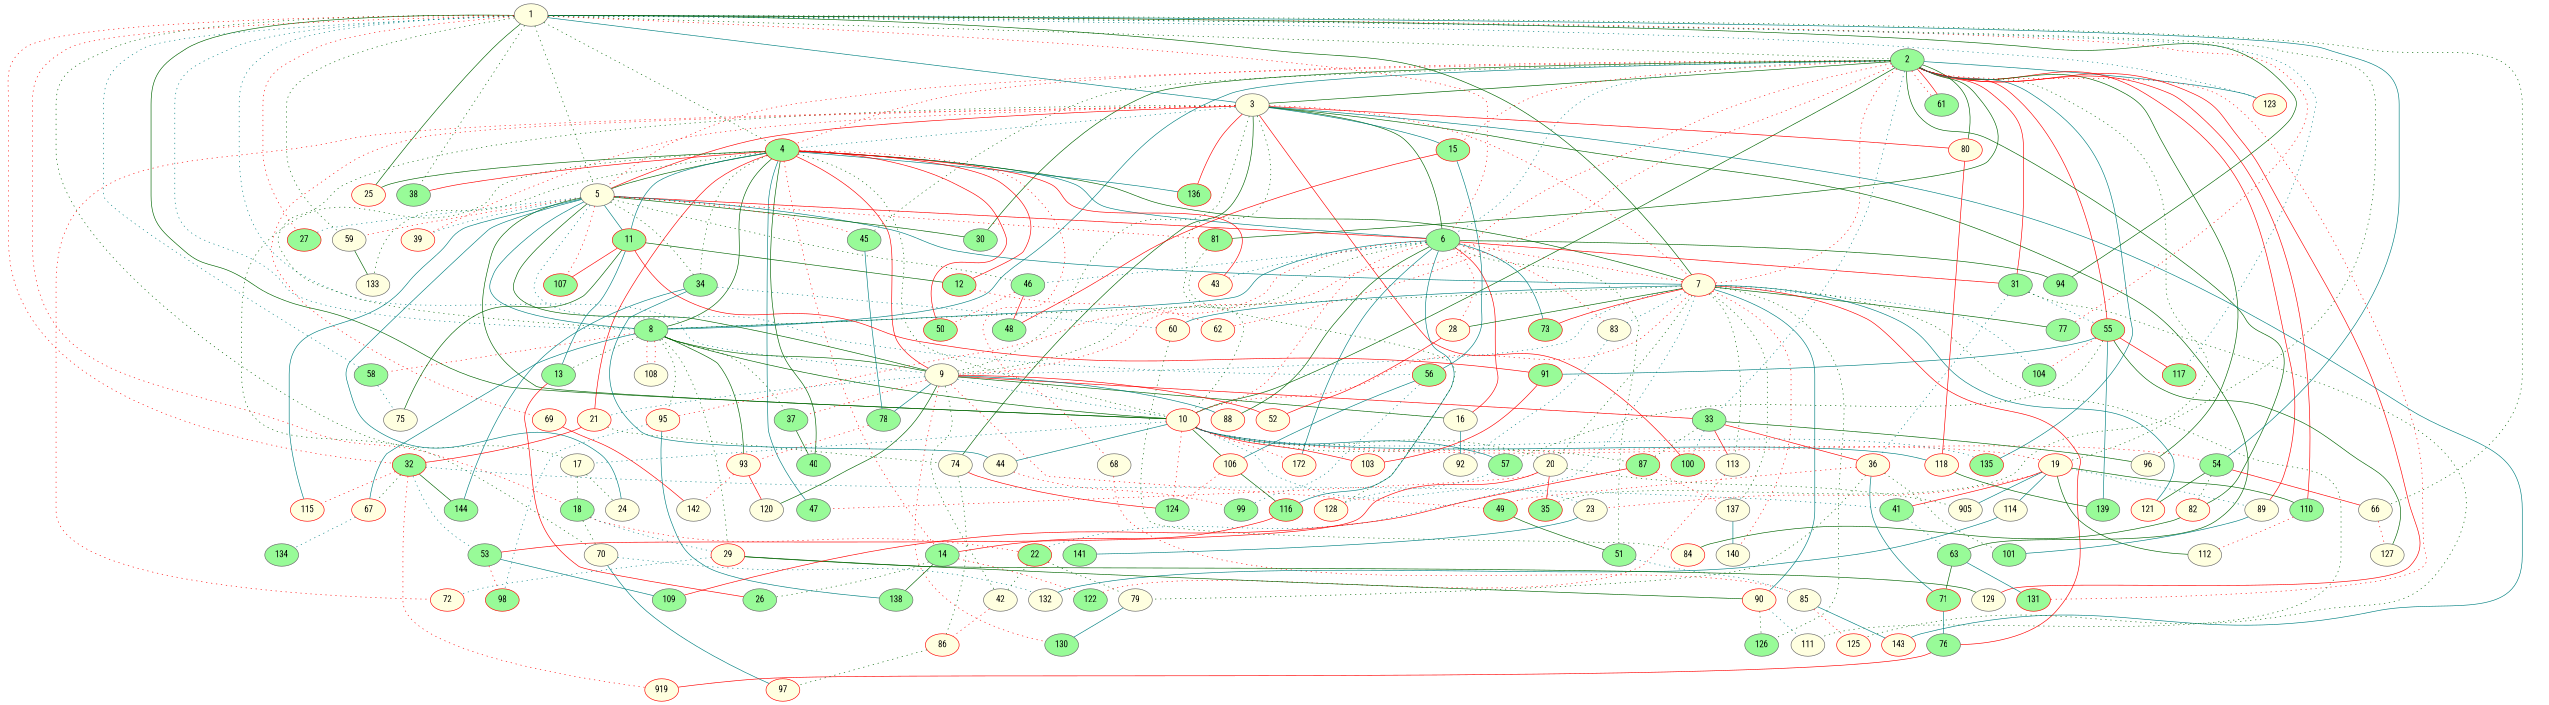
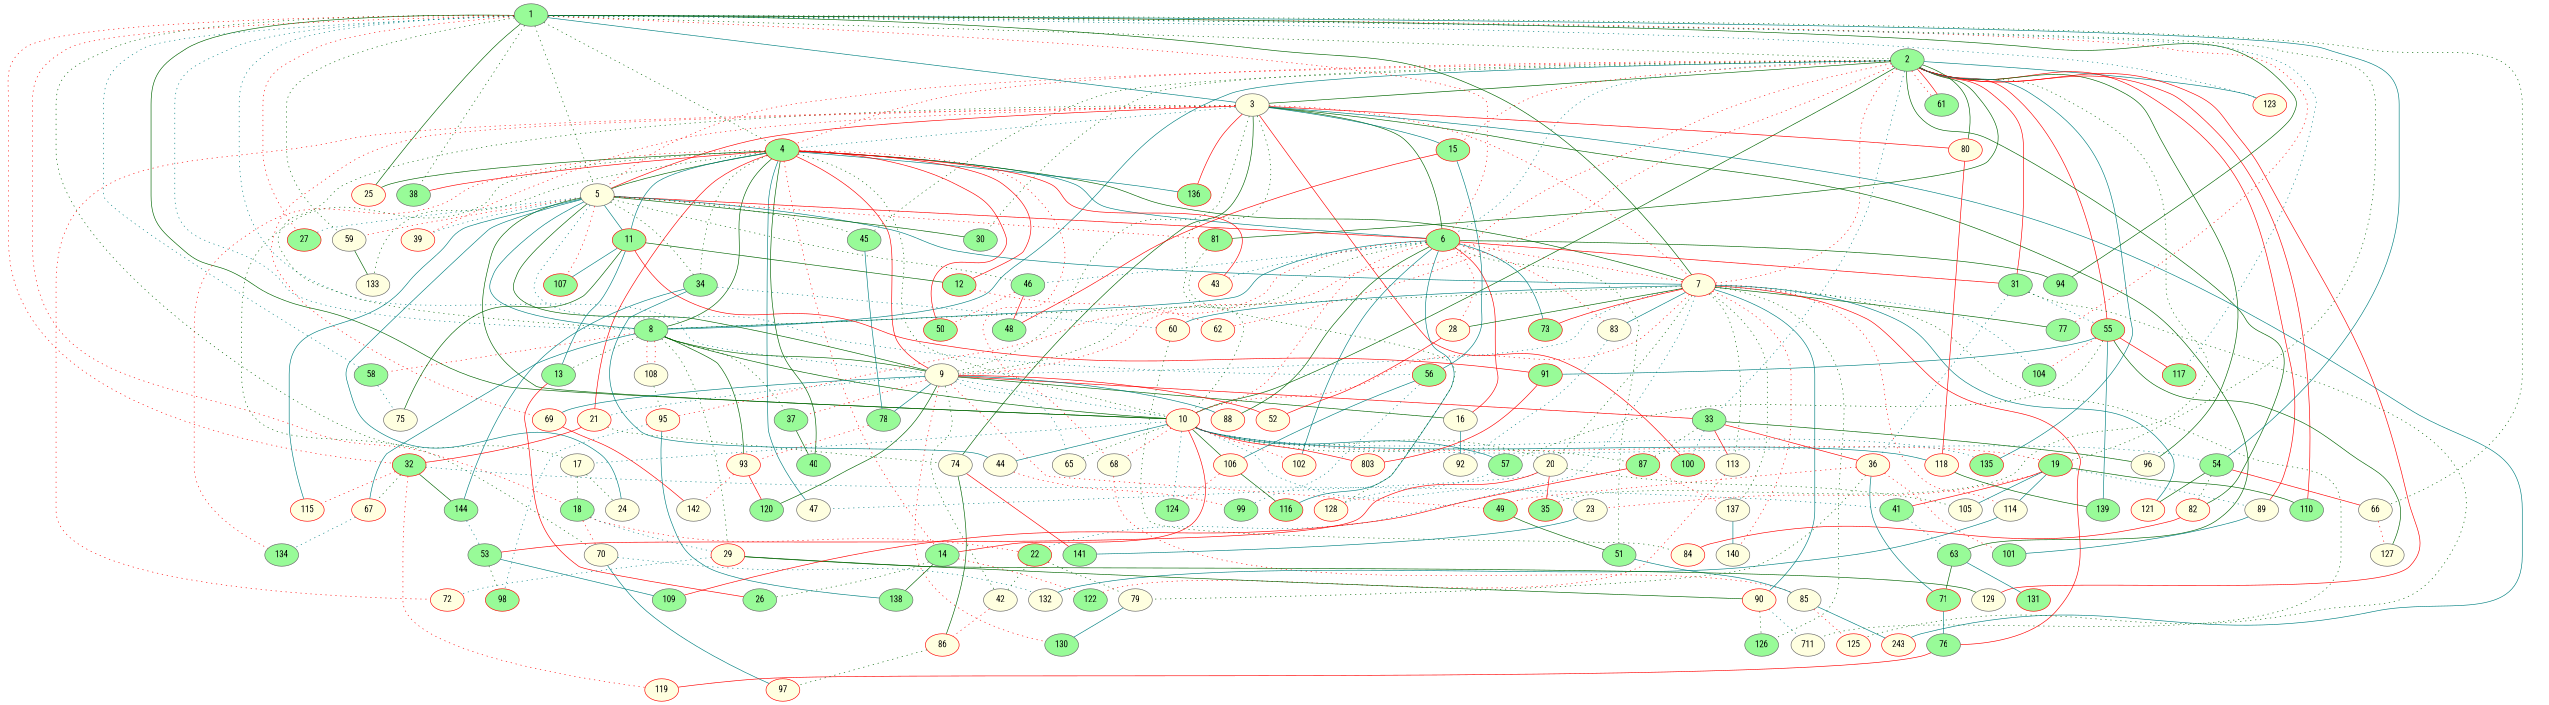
(531, 15) -> (531, 15)
(1175, 89) -> (1175, 89)
(734, 208) -> (734, 208)
none -> (261, 227)
(1443, 240) -> (1443, 240)
(595, 263) -> (595, 263)
(1656, 308) -> (1656, 308)
(2384, 345) -> none
none -> (1880, 370)
(675, 373) -> (658, 400)
none -> (742, 387)
none -> (1150, 442)
(1698, 451) -> (1698, 451)
none -> (1069, 465)
(1178, 465) -> (1178, 465)
(1299, 465) -> (1299, 465)
(1368, 465) -> (1368, 465)
(2055, 465) -> (2055, 465)
(1202, 495) -> (1220, 494)
(1061, 496) -> (1018, 510)
(767, 510) -> (767, 510)
(814, 510) -> (814, 510)
(1965, 510) -> (1965, 510)
(1936, 516) -> (1936, 516)
(436, 518) -> (473, 533)
(589, 533) -> (589, 533)
(1977, 536) -> (1977, 536)
(1117, 538) -> (1197, 518)
(2205, 555) -> none
(966, 556) -> (966, 556)
(494, 578) -> (494, 578)
(1741, 578) -> (1741, 578)
(1808, 645) -> (1808, 645)
(1899, 645) -> (1899, 645)
(662, 690) -> (662, 690)
